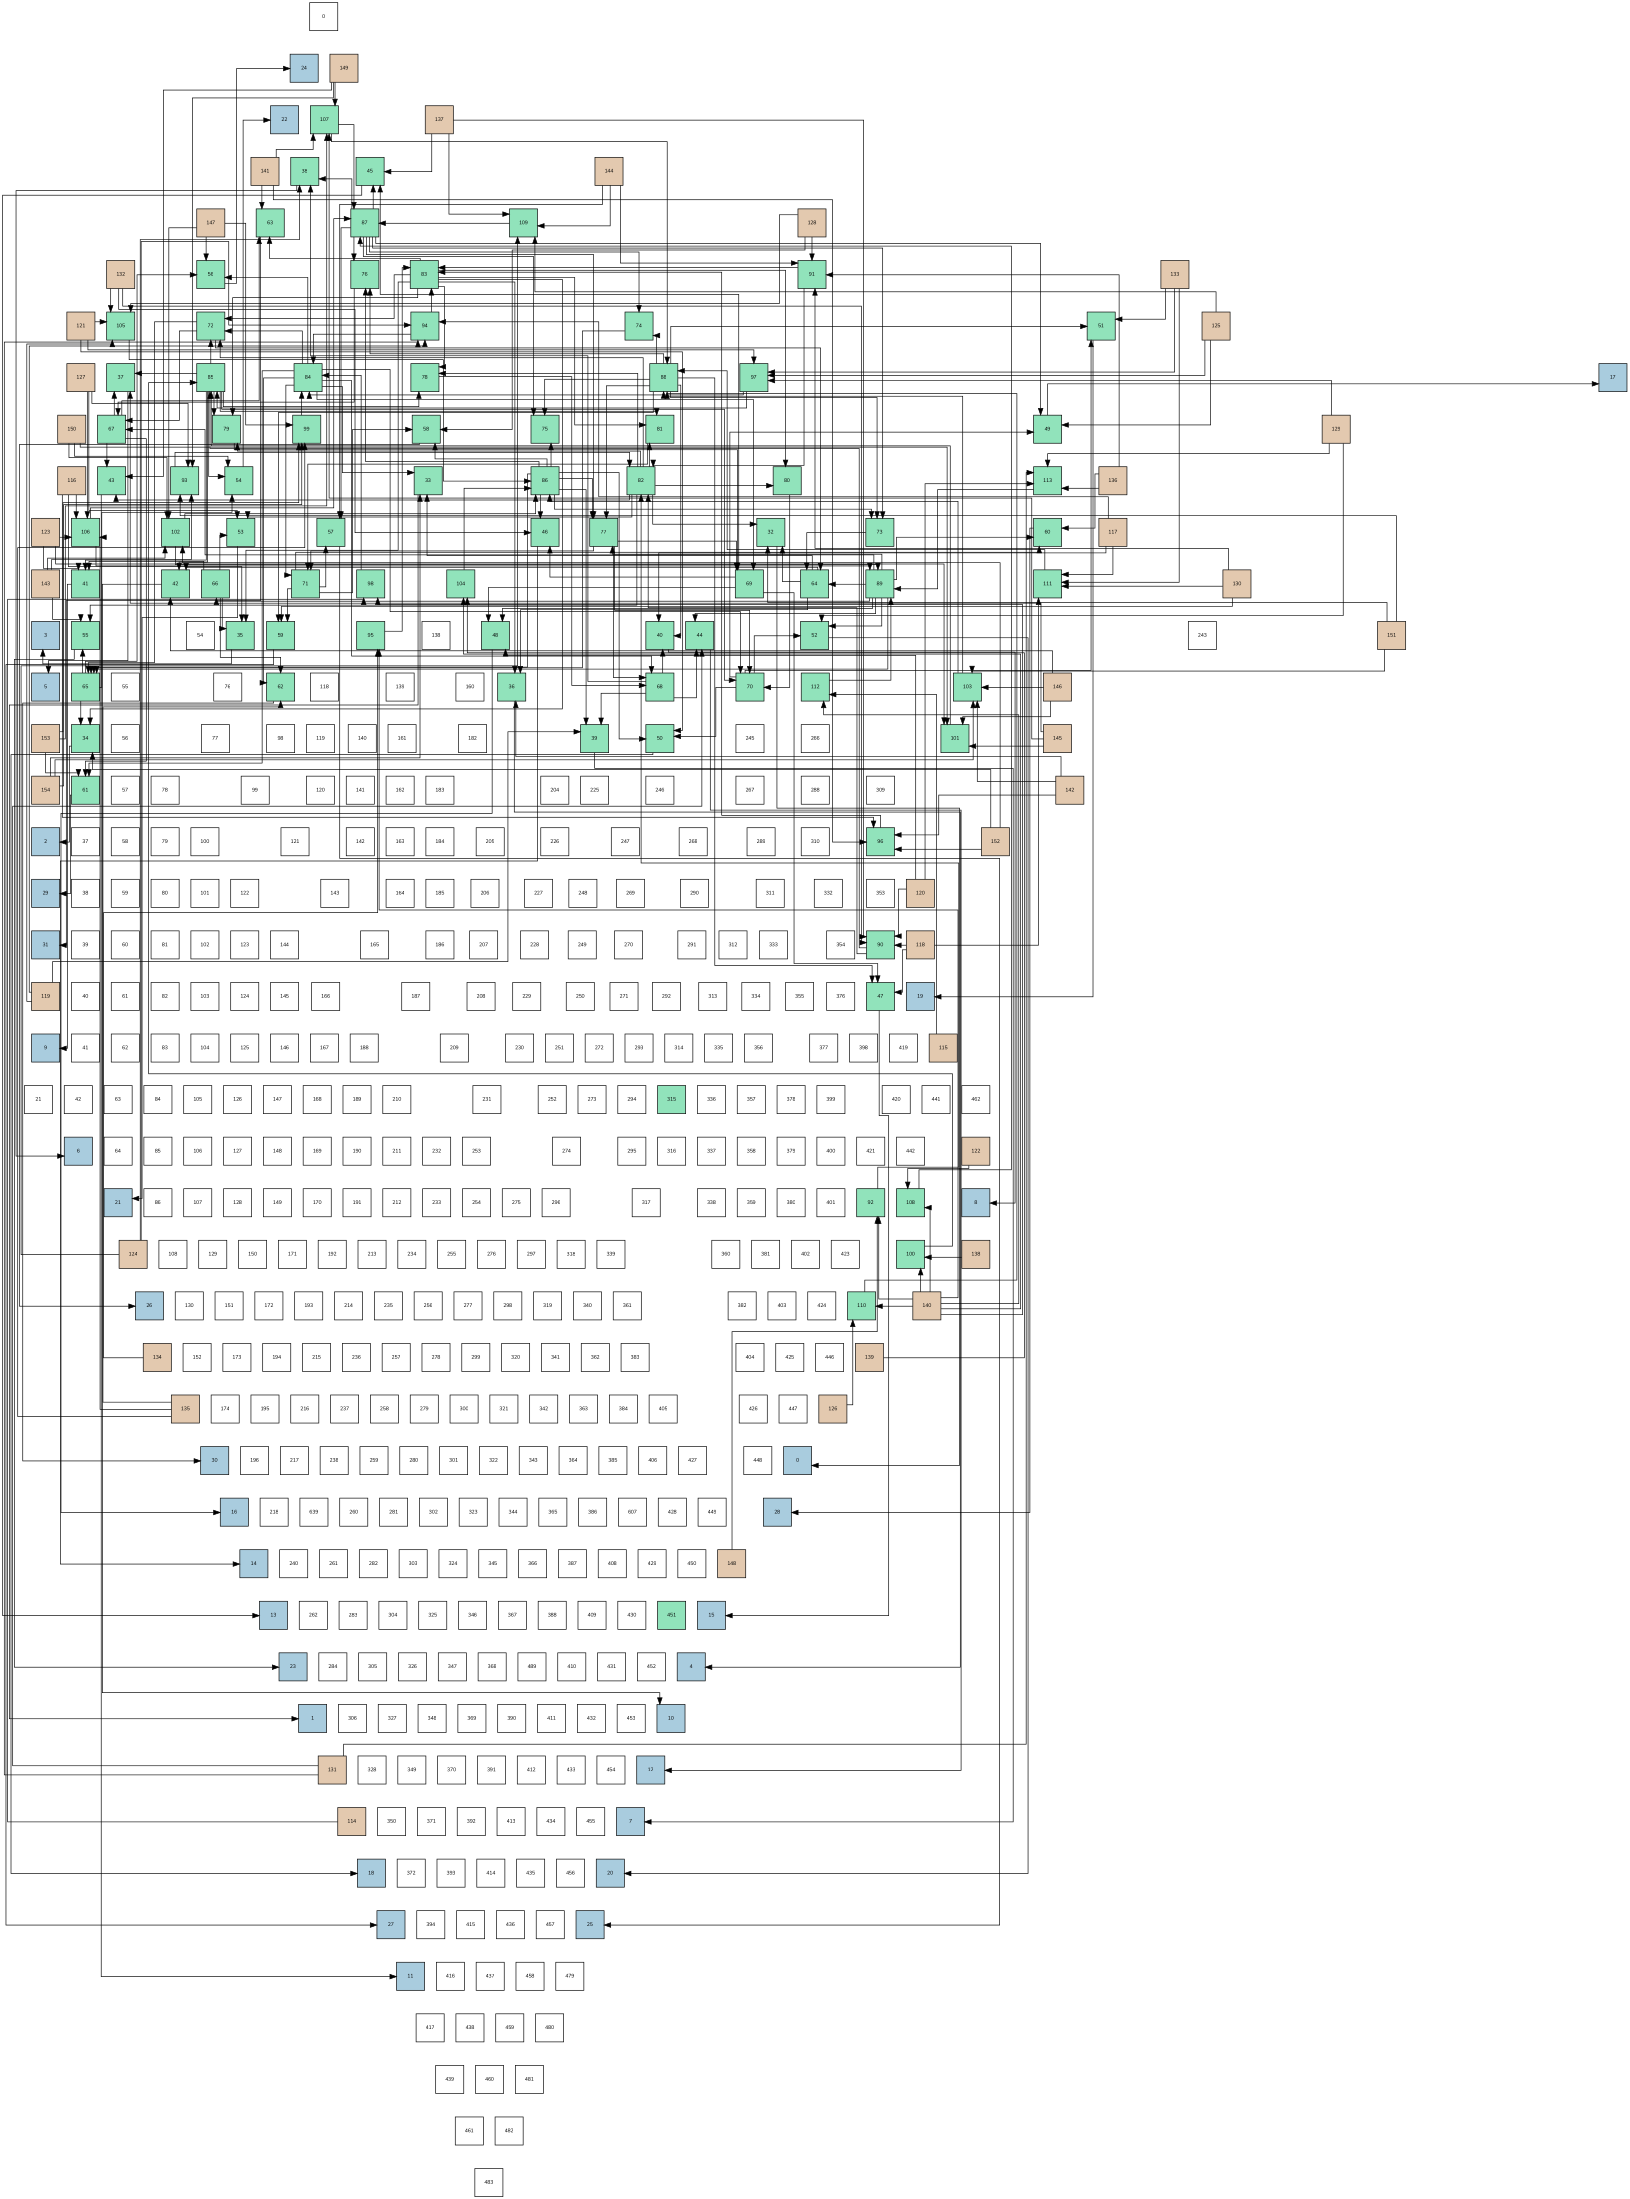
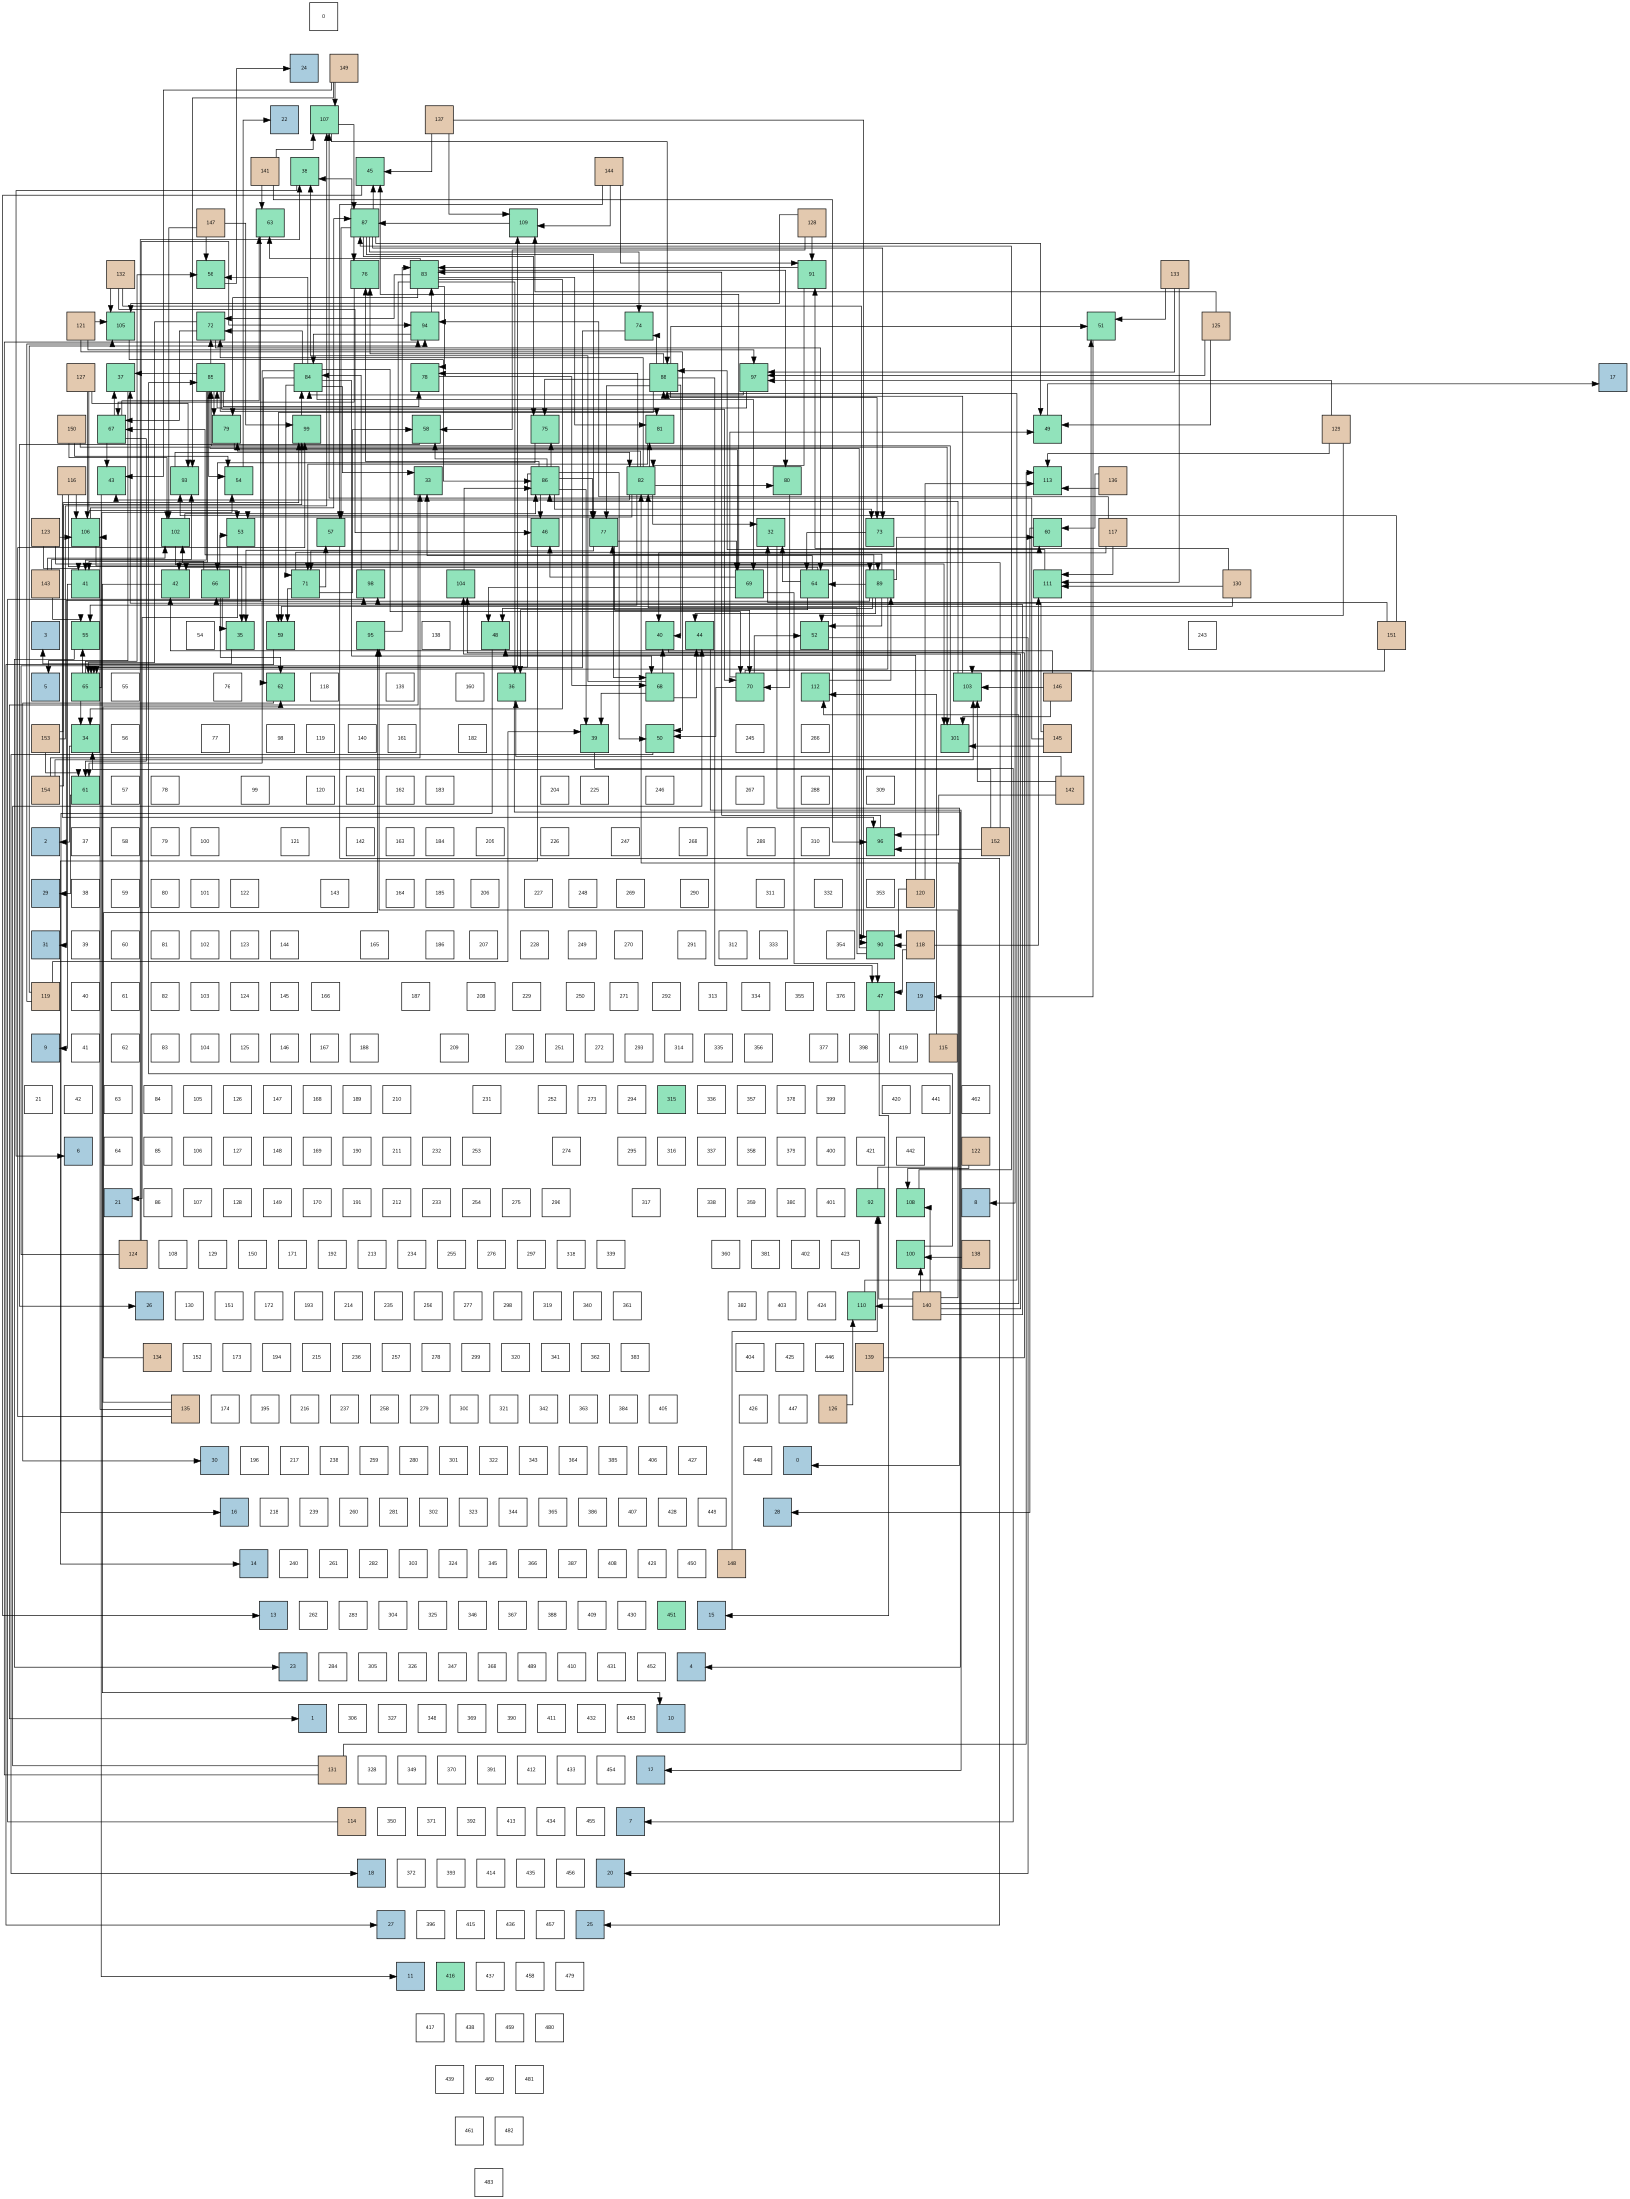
(1072, 275) -> none
none -> (292, 463)
(938, 510) -> none
(314, 1512) -> (314, 1512)
(632, 1512) -> (632, 1512)
(431, 1925) -> (431, 1925)
(450, 1976) -> (450, 1976)
